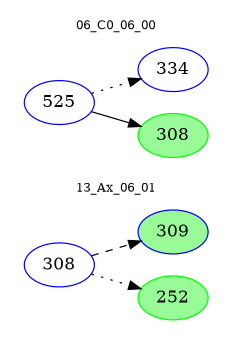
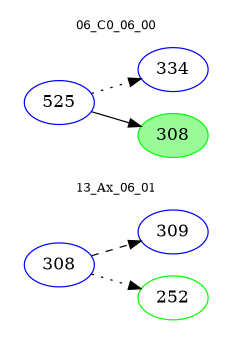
(173, 232) -> (173, 232)
(173, 298) -> (173, 298)
